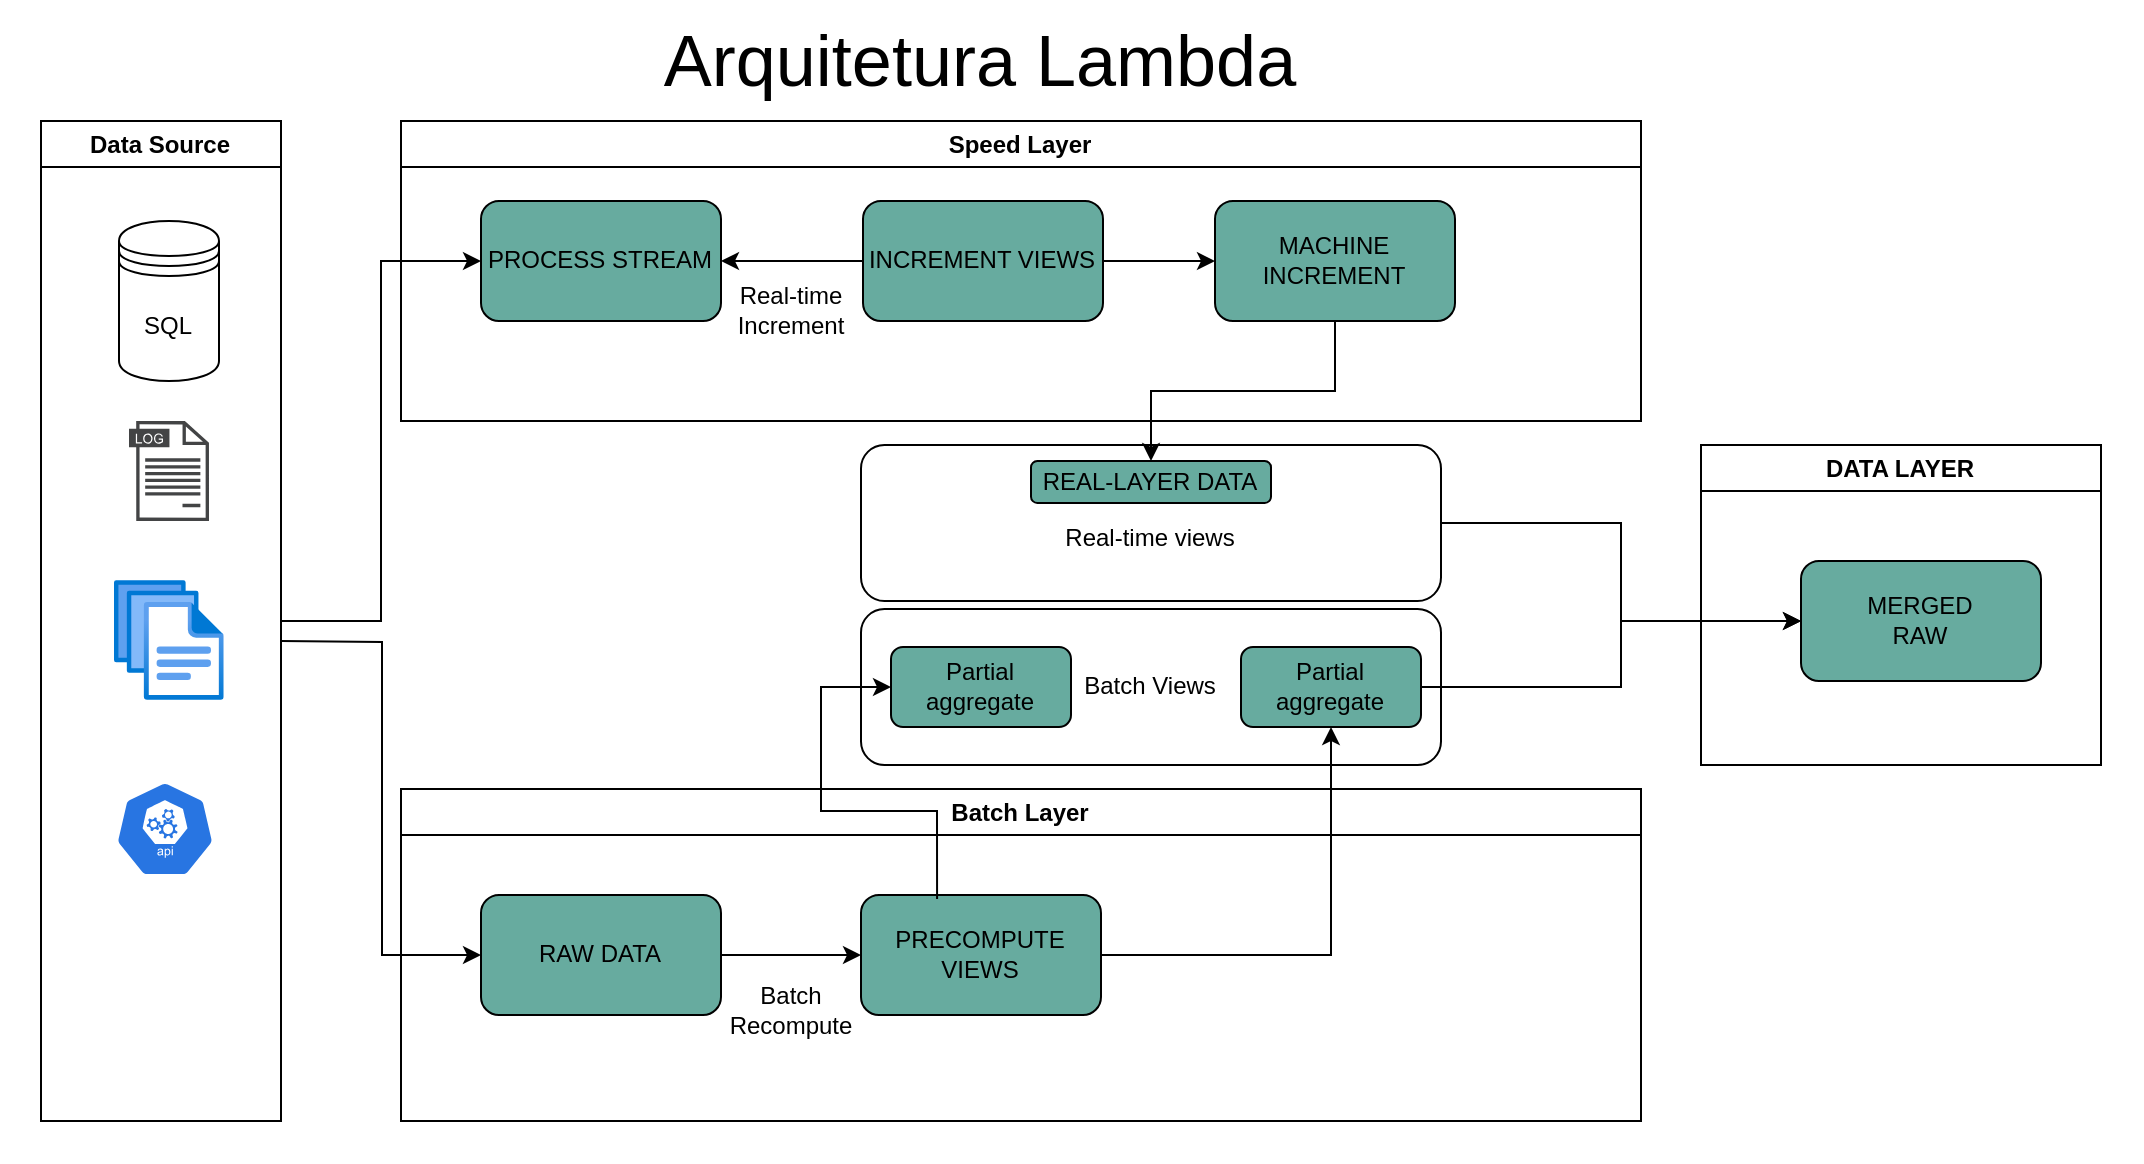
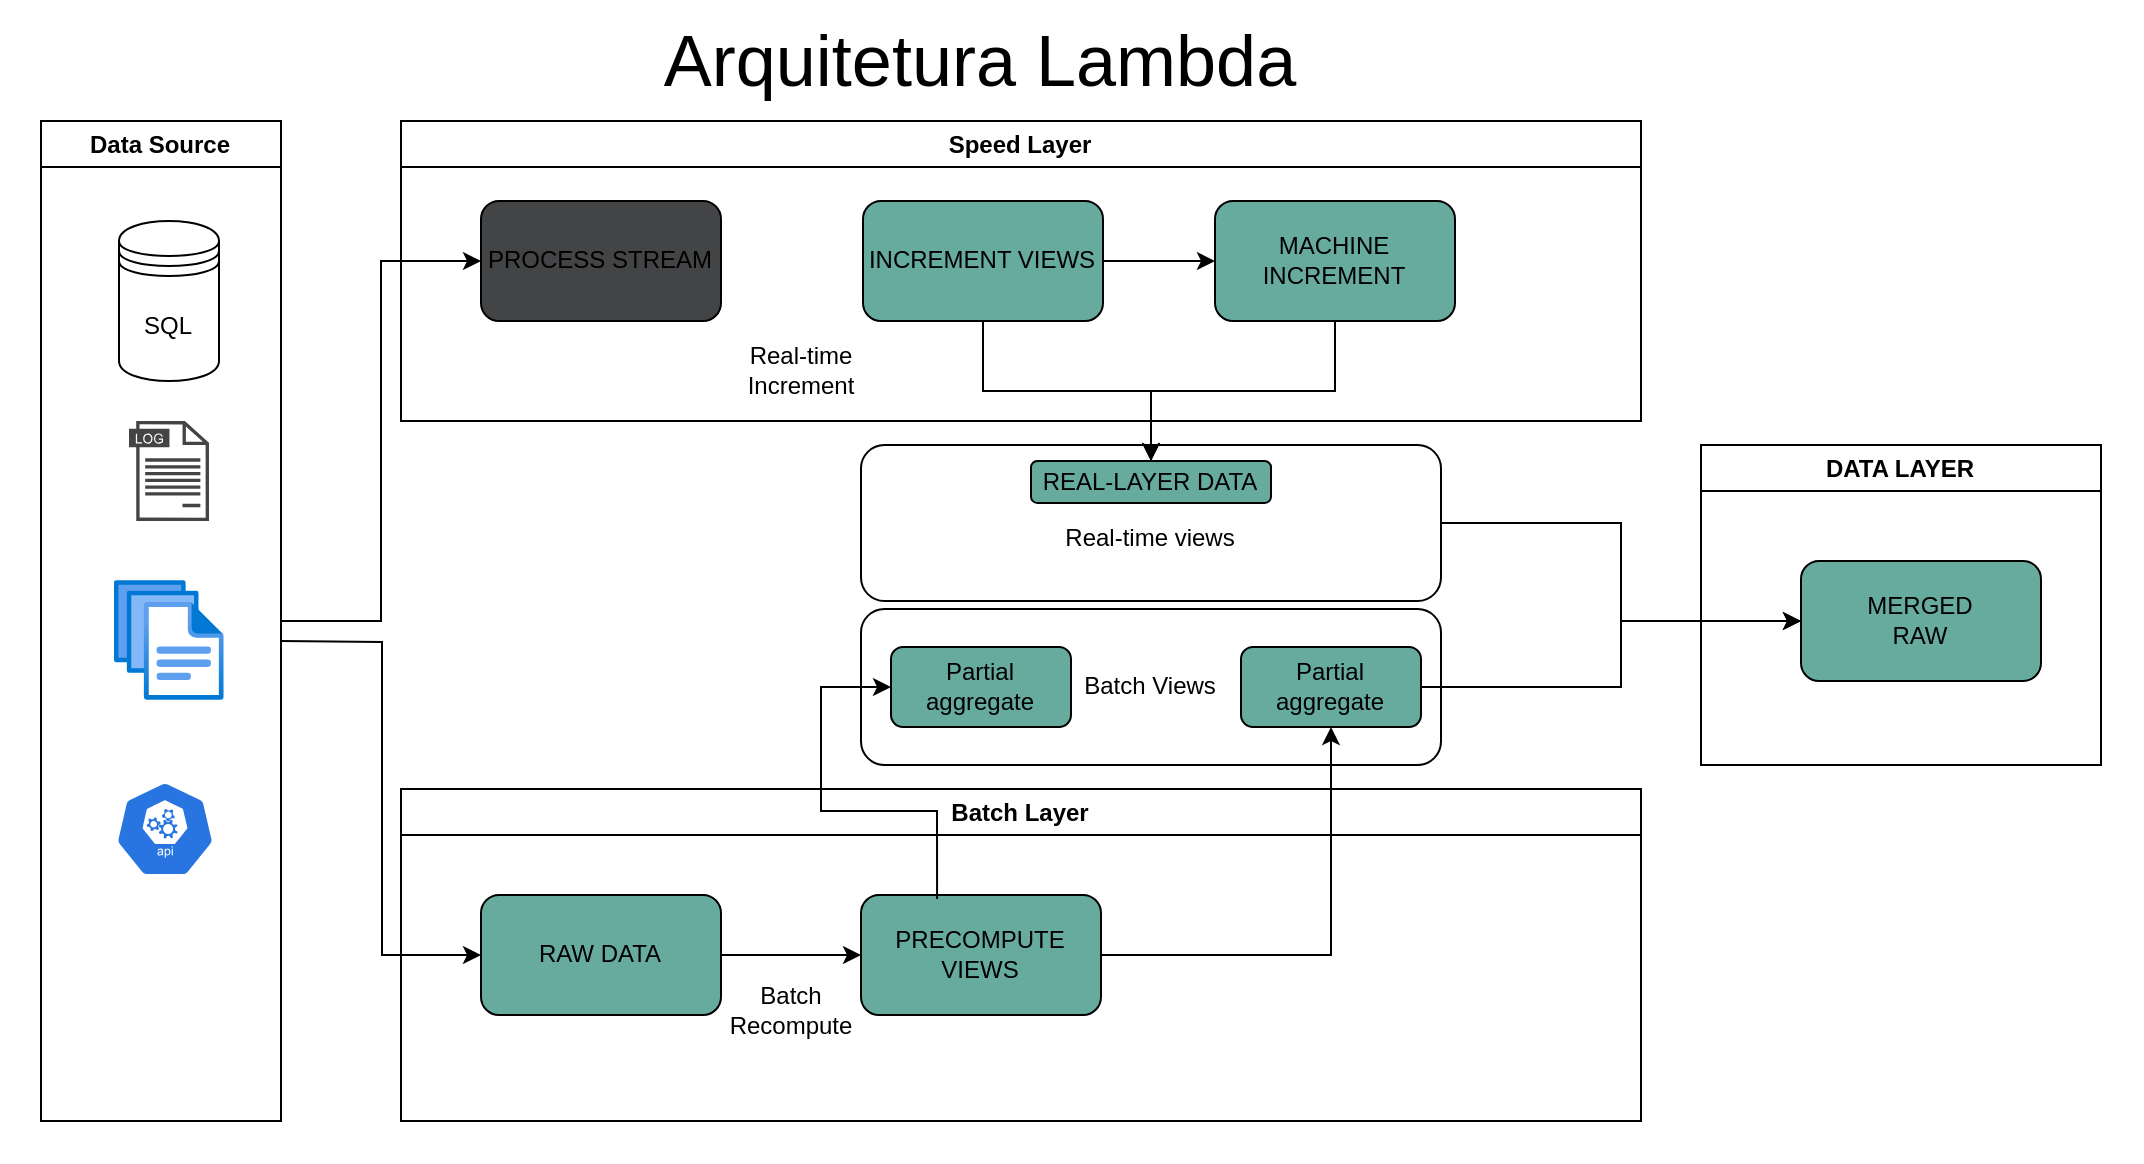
(601, 261) -> (601, 261)
(799, 261) -> (1030, 391)
(791, 311) -> (801, 371)
